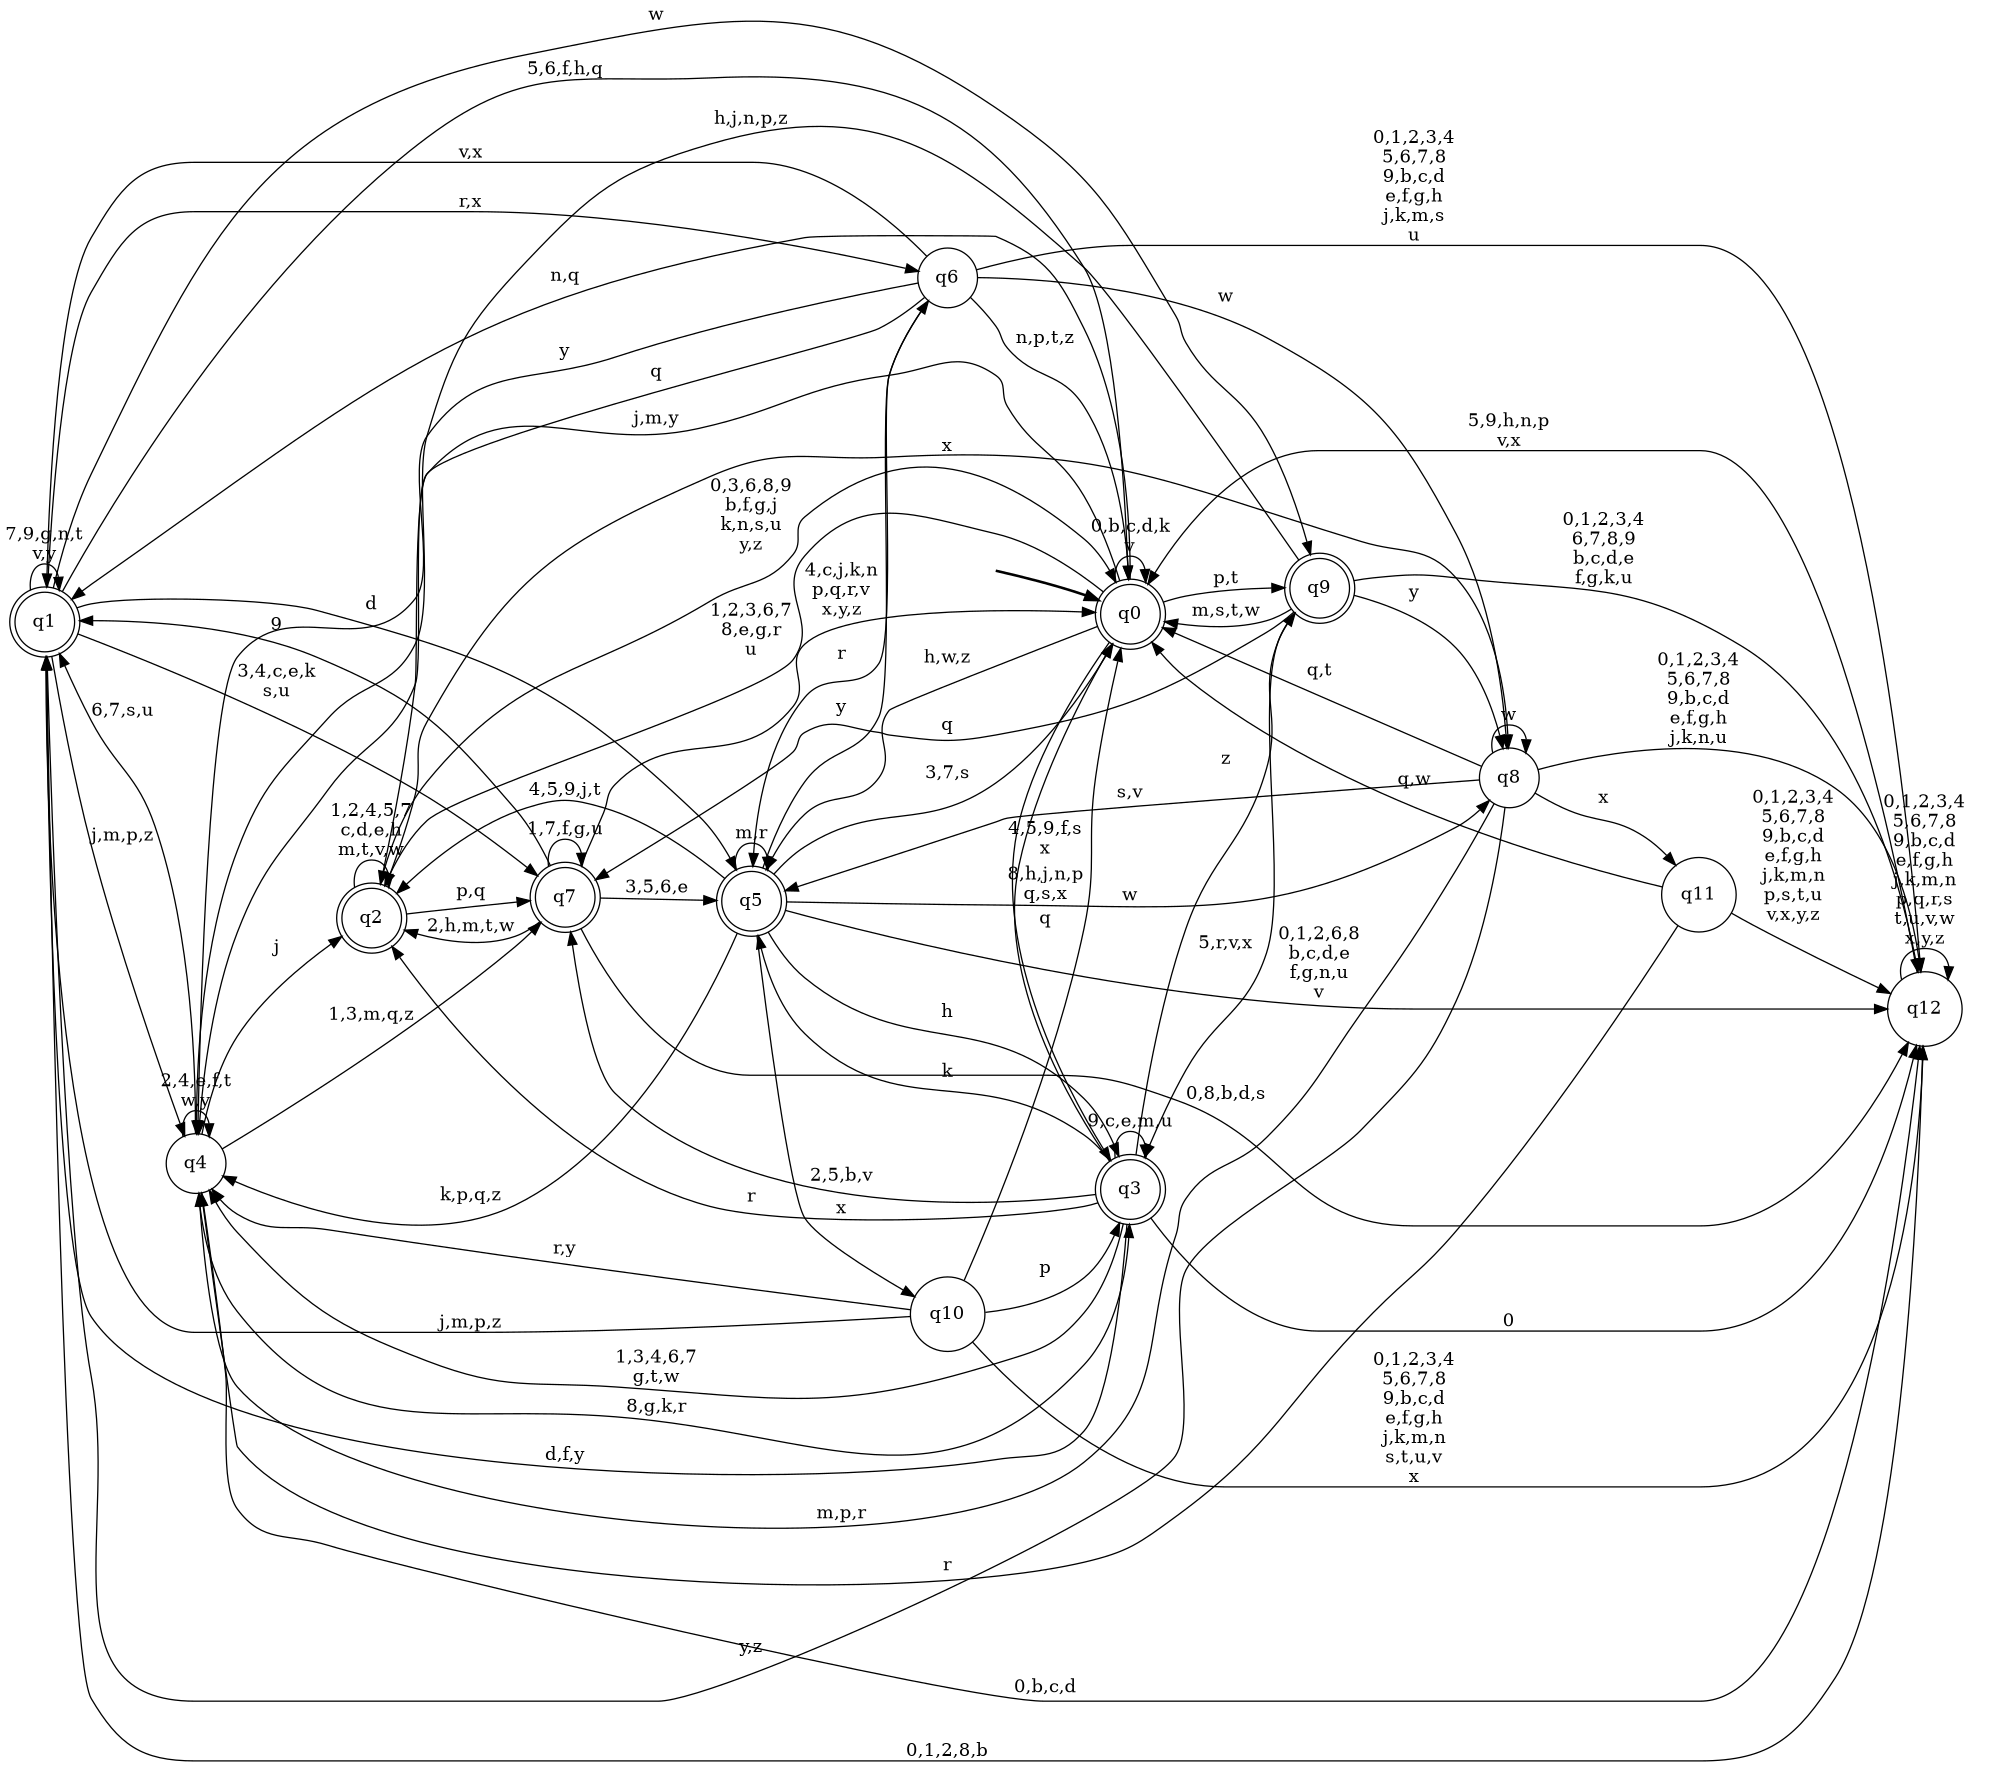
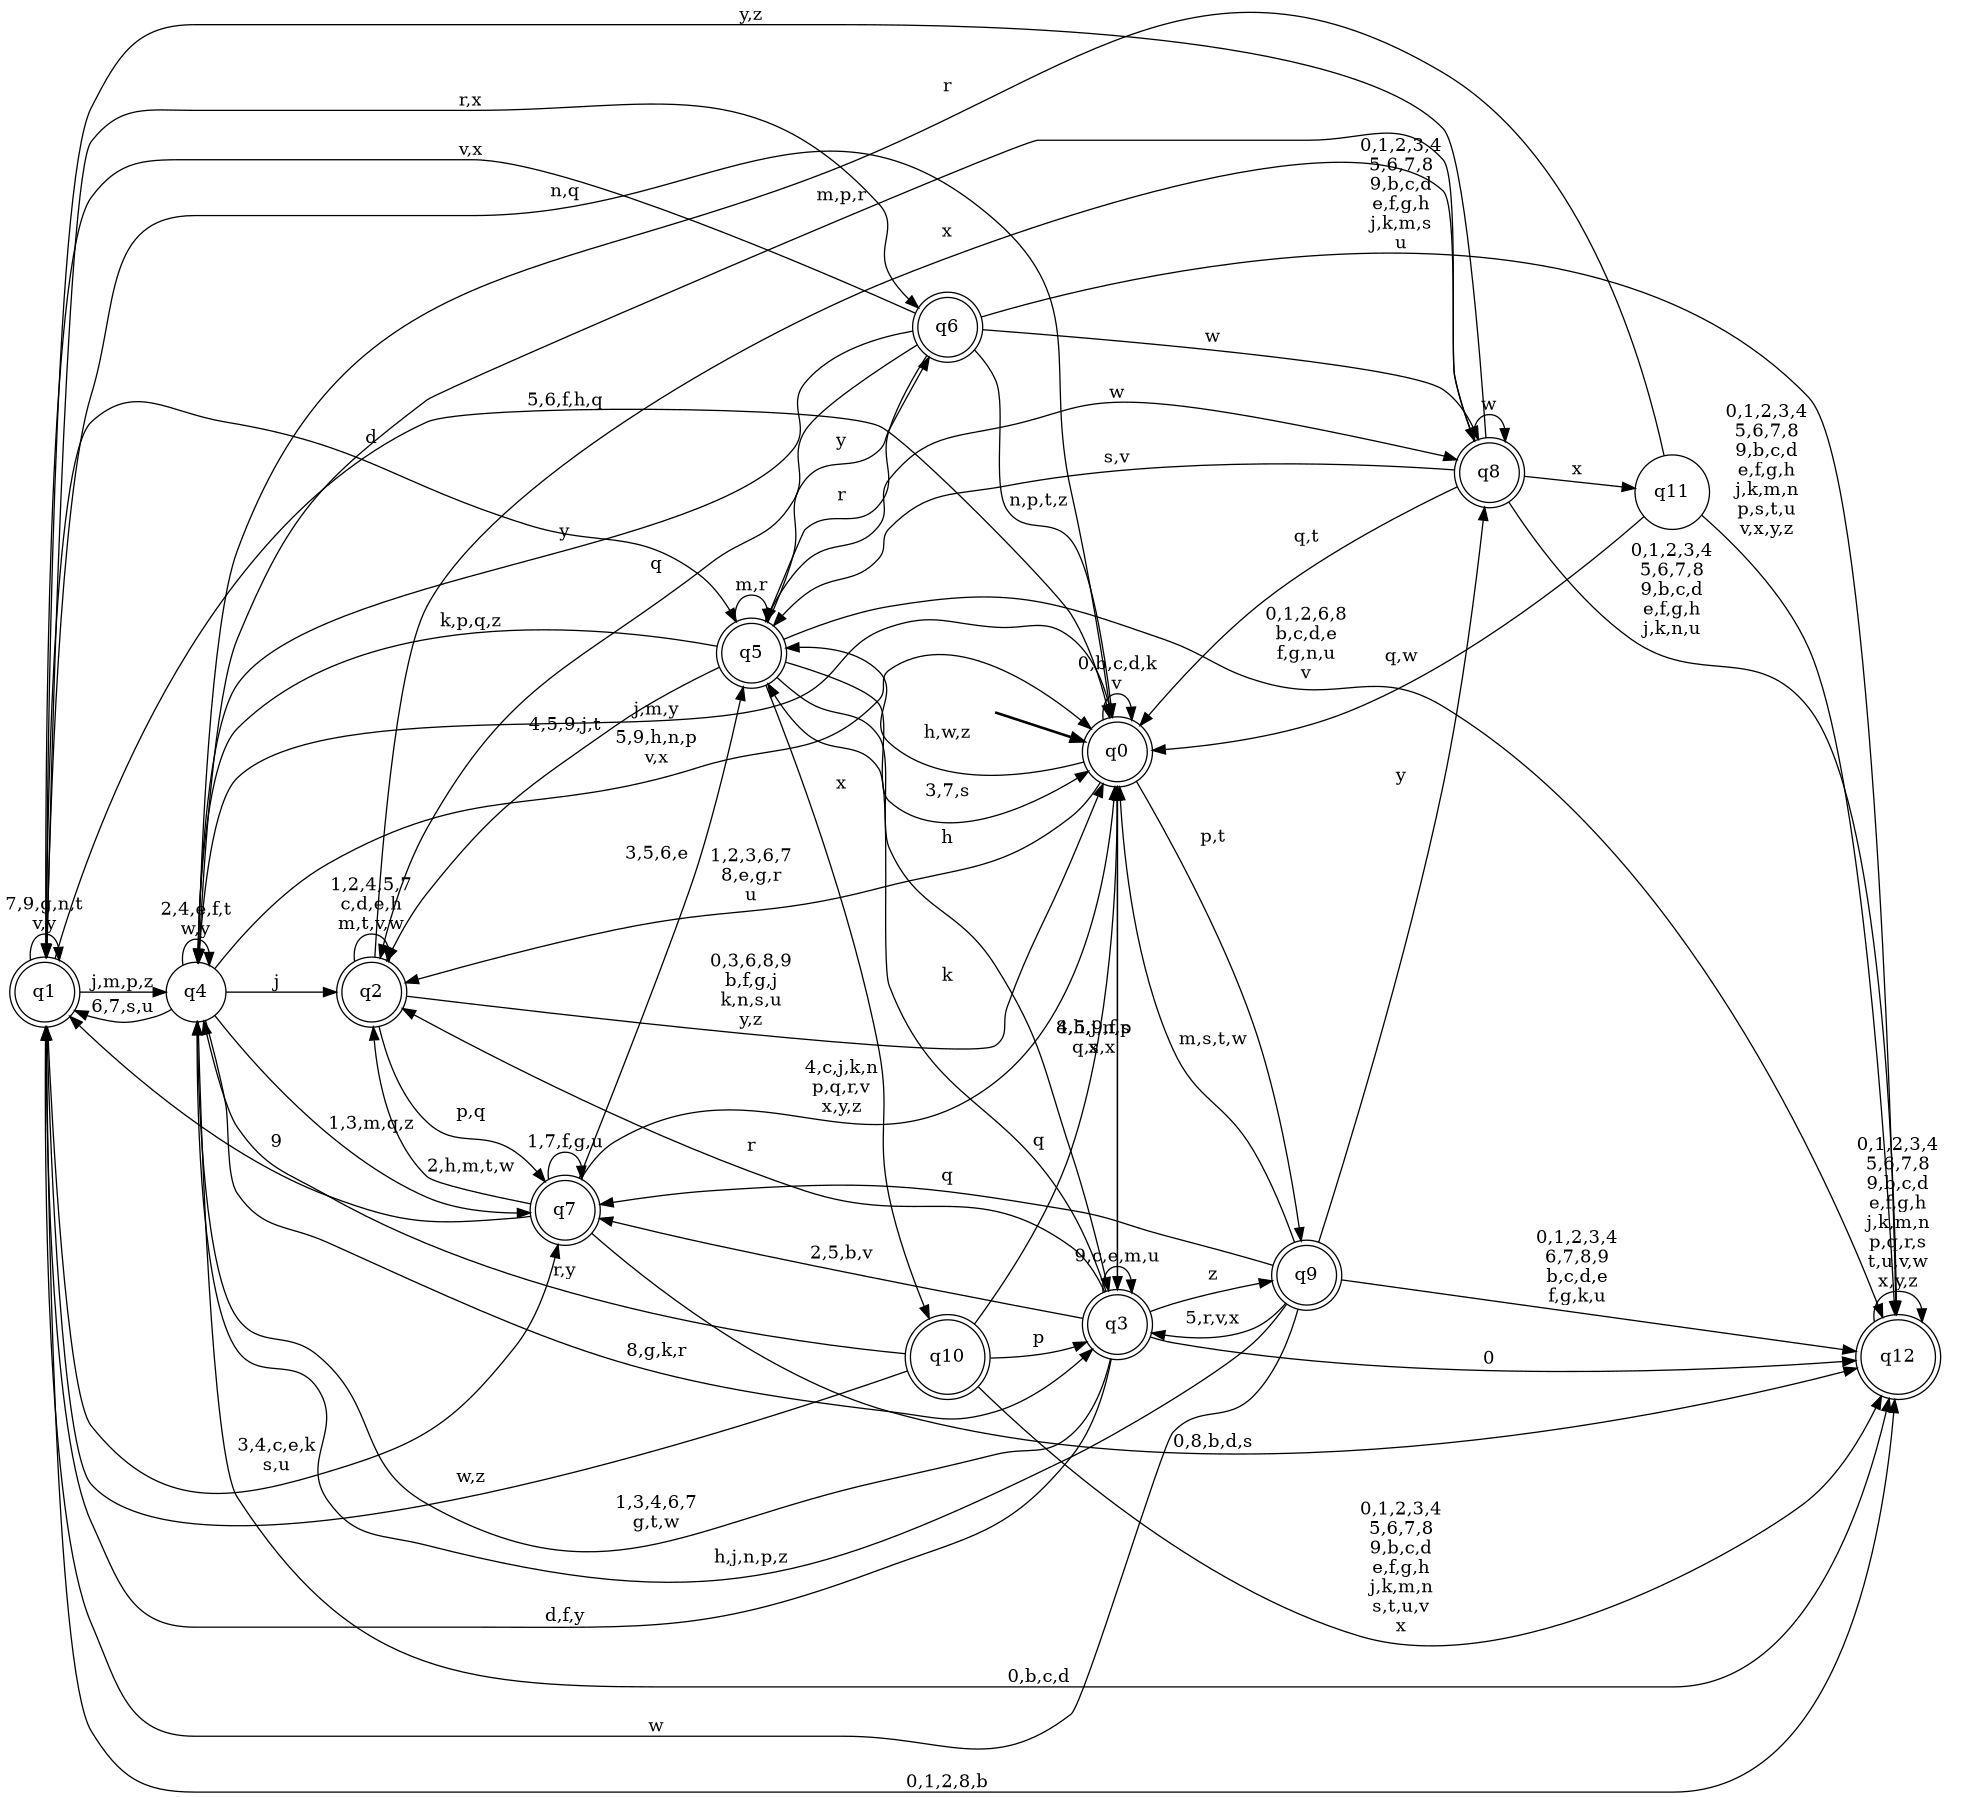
(663, 29) -> (505, 1736)
(948, 278) -> (948, 327)
(1695, 451) -> (651, 780)
(1509, 778) -> (1490, 473)
(1925, 1009) -> (1898, 1357)
(948, 1314) -> (948, 1357)
(471, 1323) -> (471, 1477)
